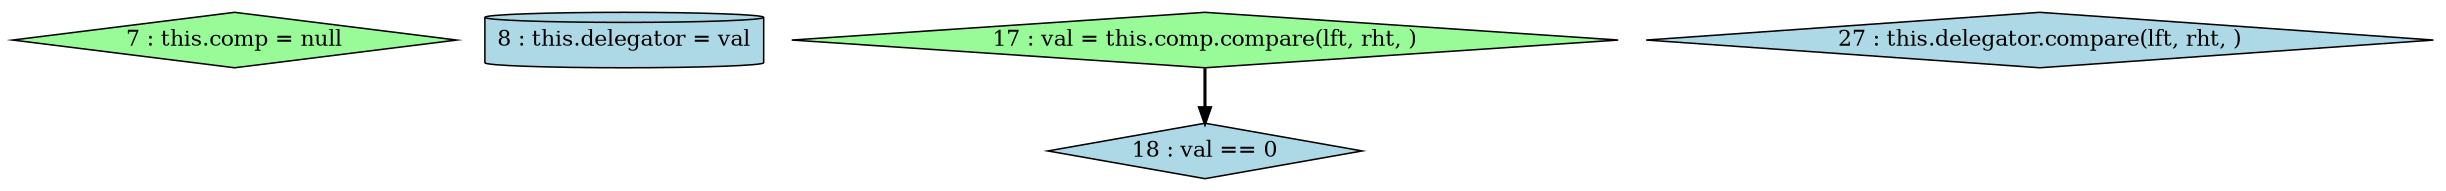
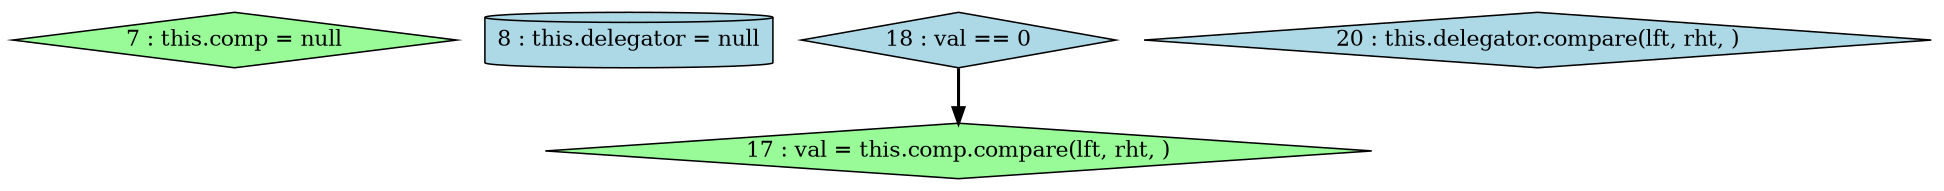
(624, 40) -> (629, 40)
(2040, 40) -> (1538, 40)
(1205, 88) -> (959, 88)
